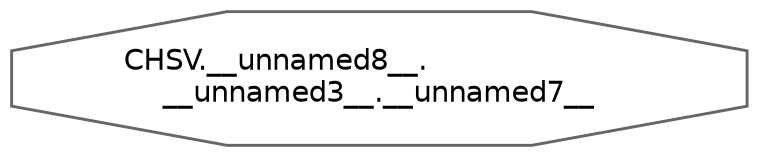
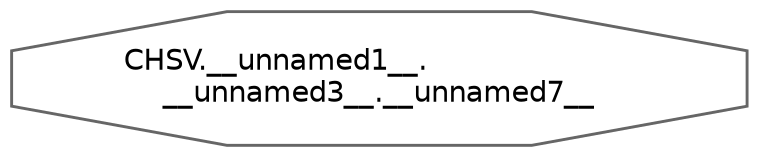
(379, 78) -> (379, 78)
